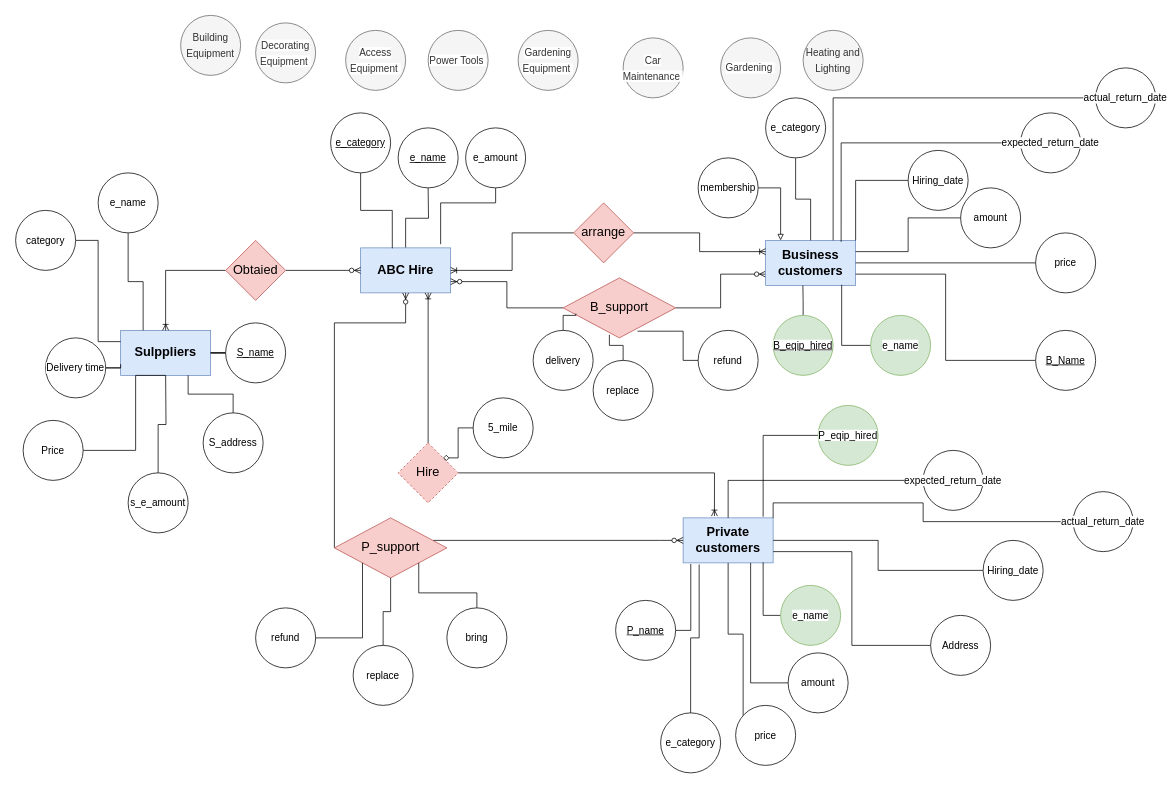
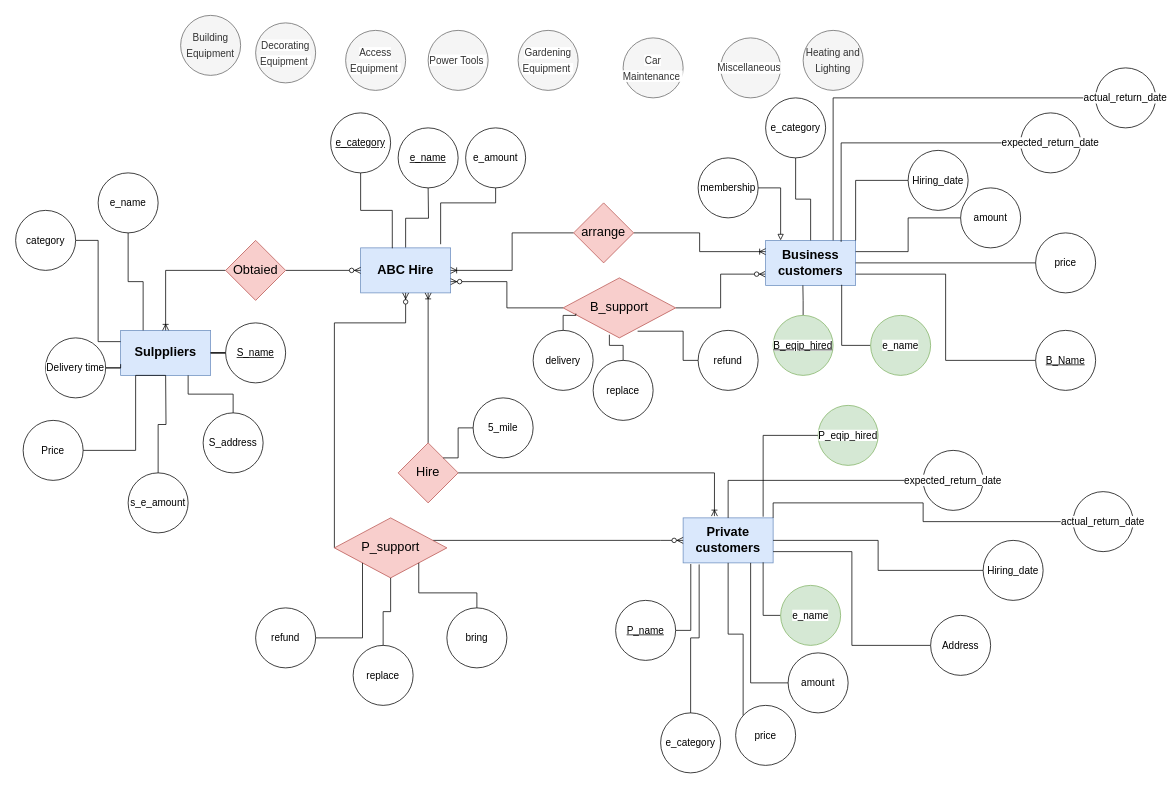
(750, 68) -> (750, 68)
(449, 458) -> (446, 458)
(428, 473) -> (428, 473)
